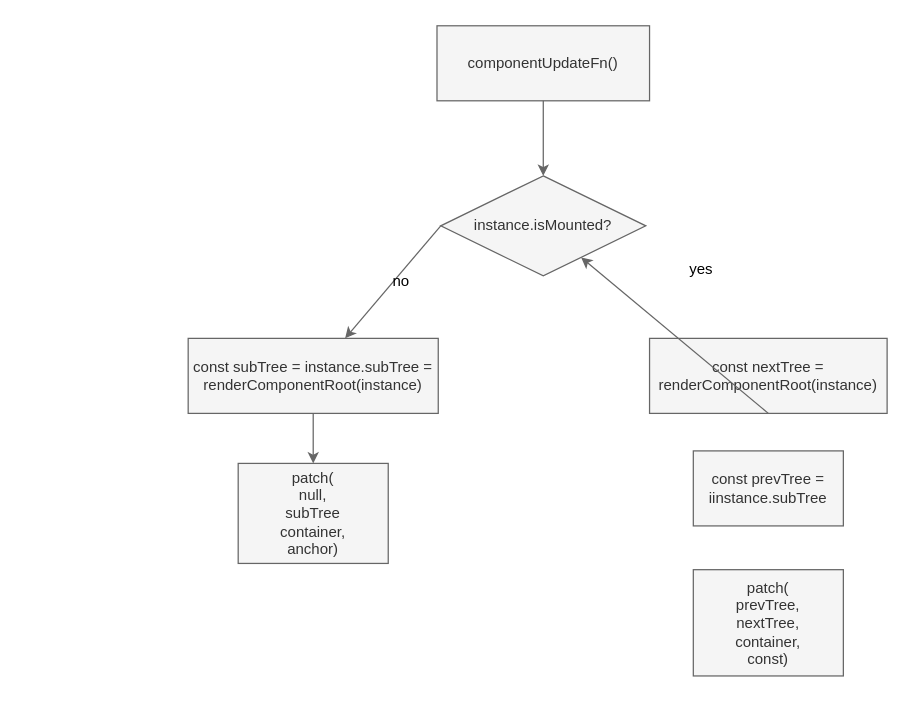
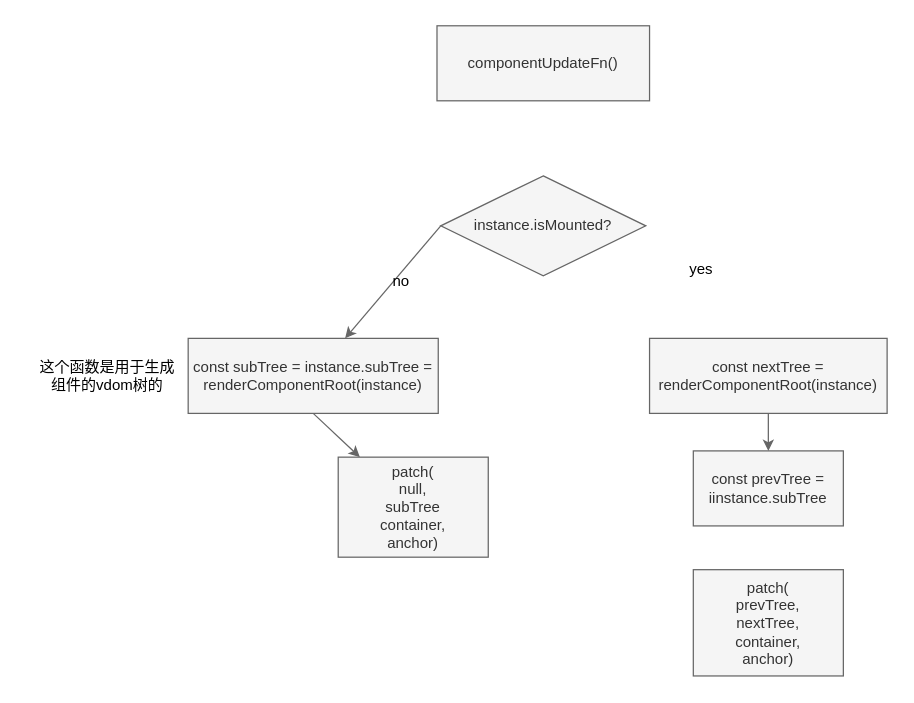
(543, 134) -> none
(678, 338) -> (768, 427)
none -> (107, 376)
(313, 513) -> (413, 507)
(768, 623) -> (768, 623)
